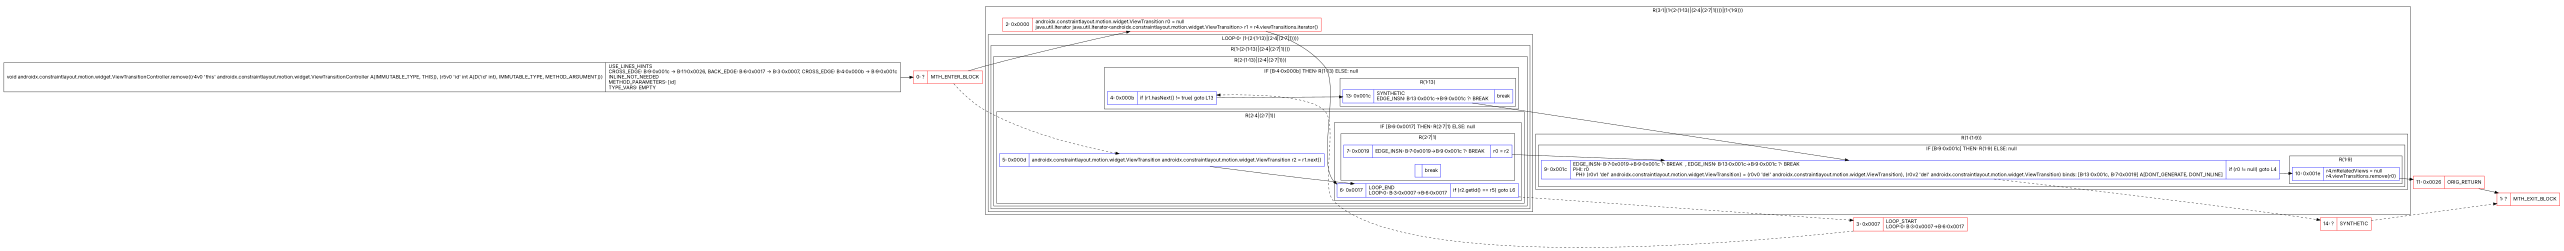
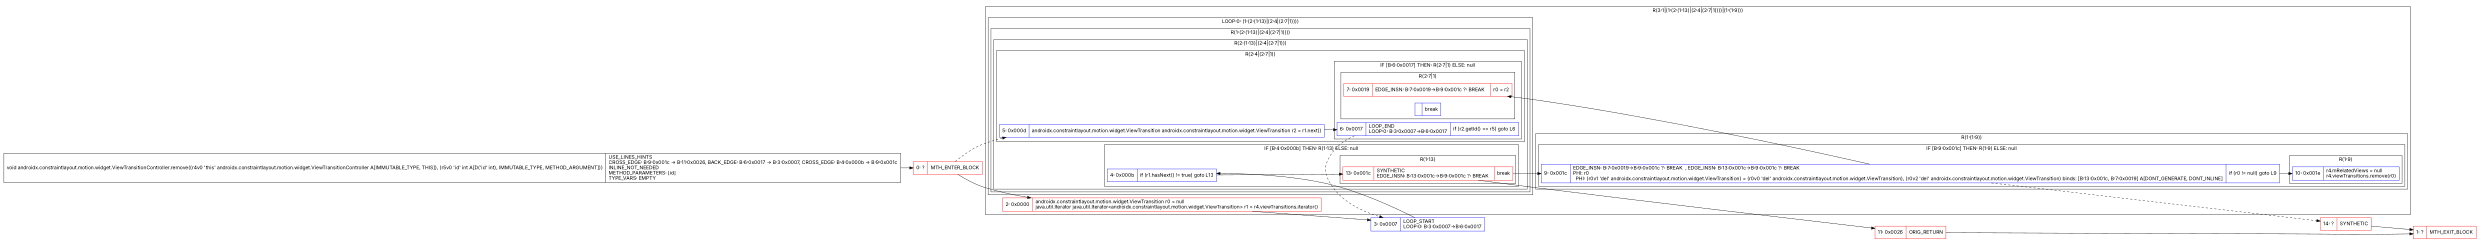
(1330, 90) -> (1324, 217)
(1428, 96) -> (1428, 174)
(1428, 151) -> (1428, 90)
(1586, 157) -> (1691, 127)
(2253, 170) -> (2253, 173)
(2404, 179) -> (1675, 205)
(2432, 212) -> (2391, 228)
(1910, 224) -> (1428, 224)
(1490, 244) -> (1321, 182)
